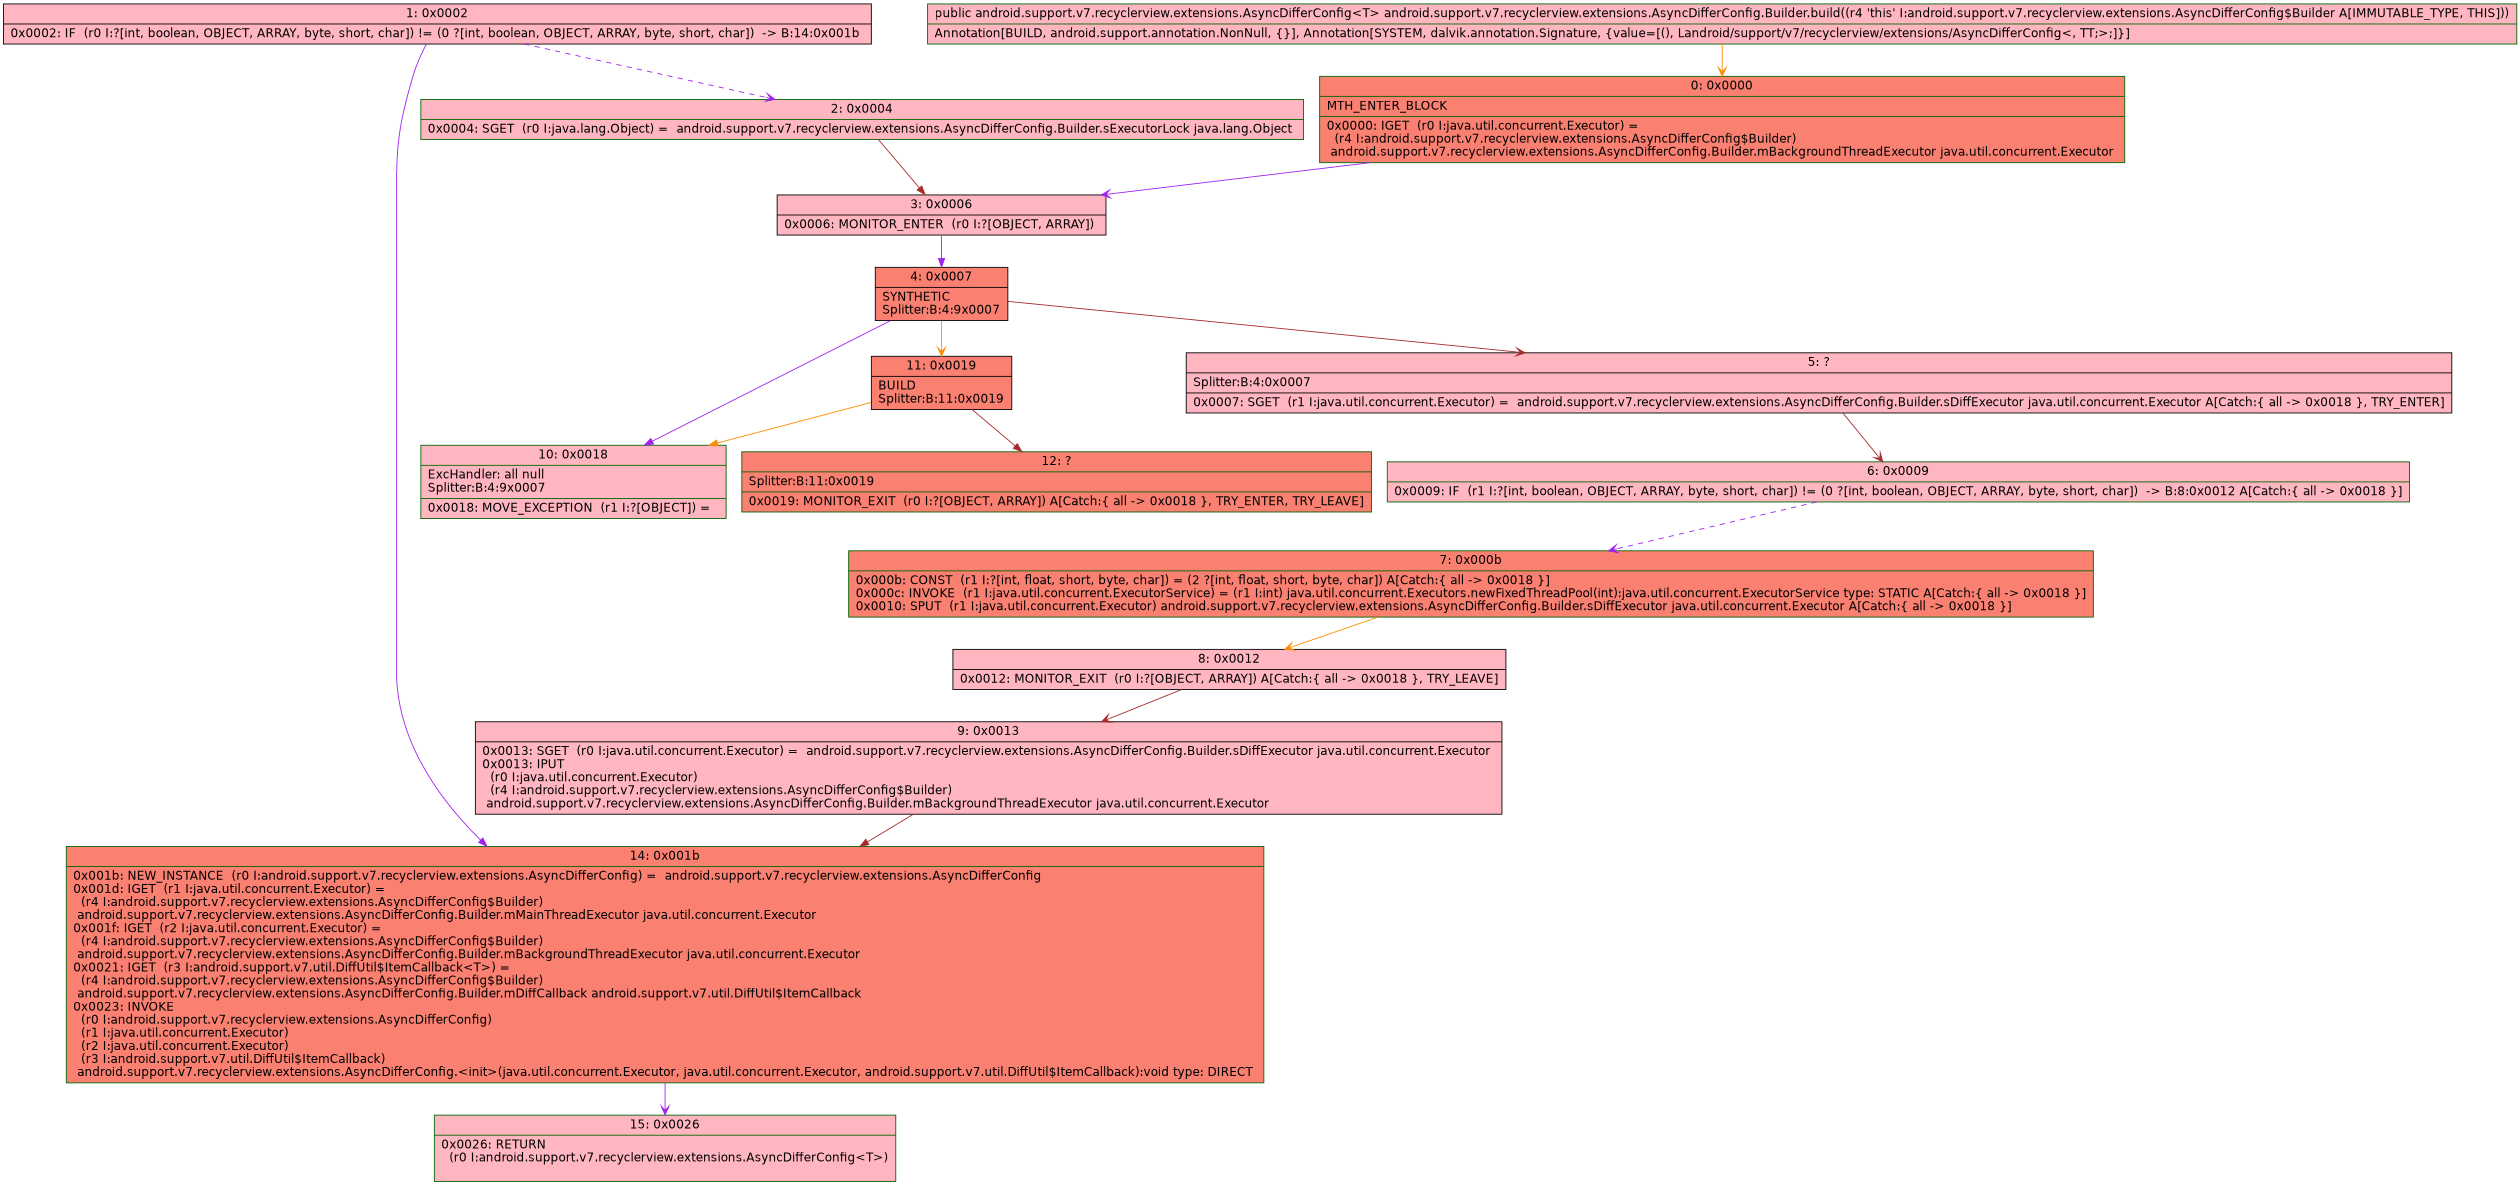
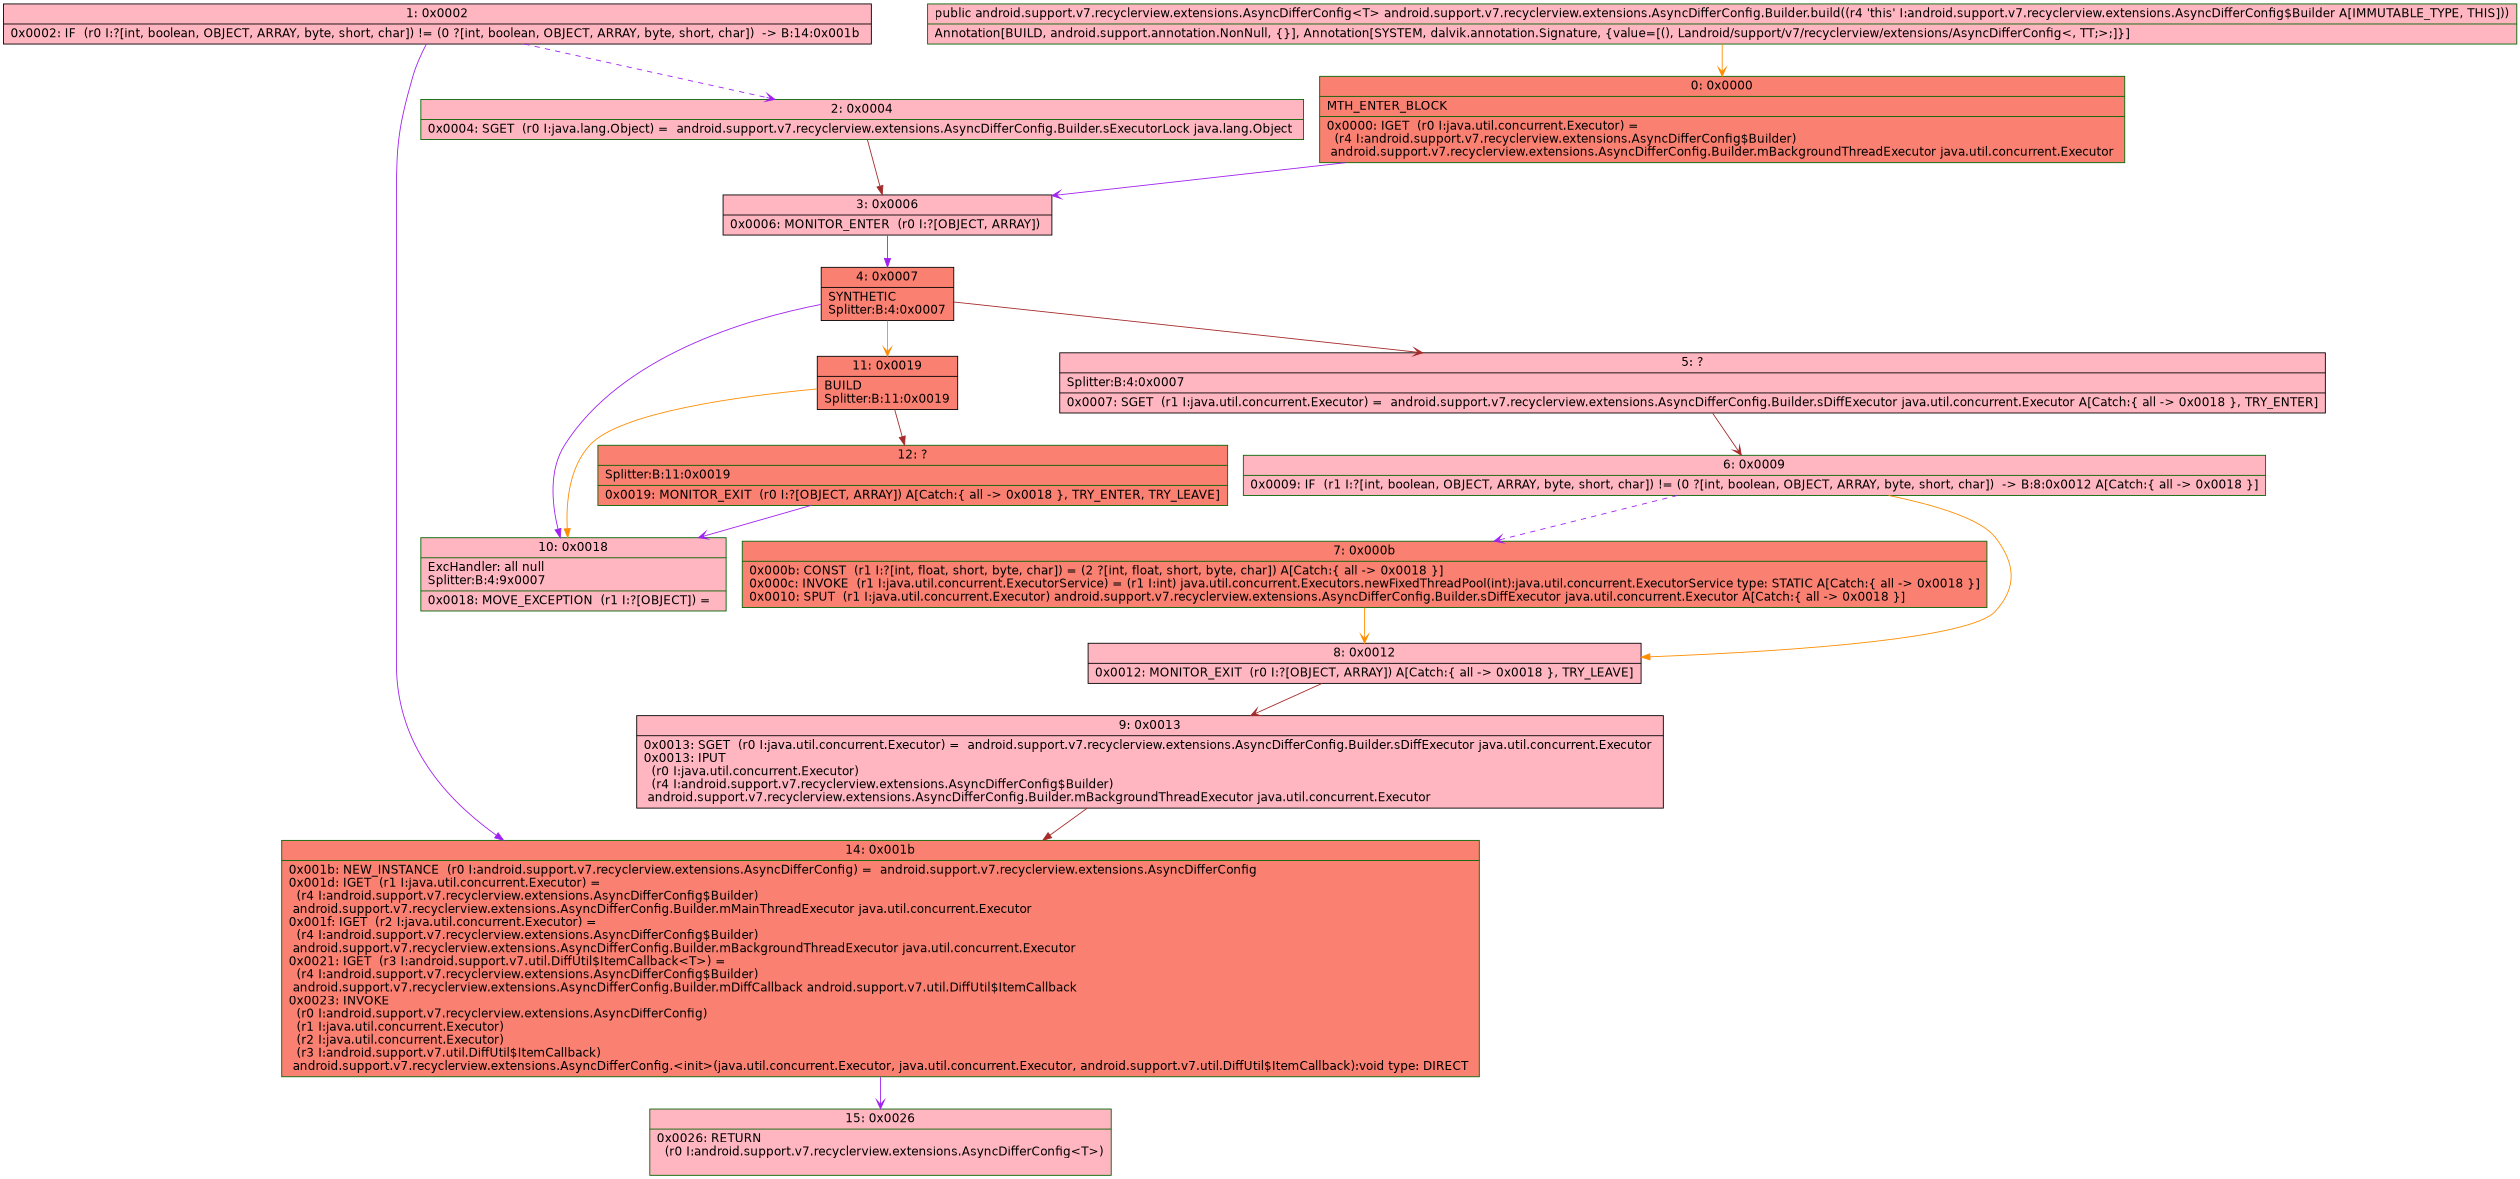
(942, 310) -> (887, 310)
none -> (759, 520)
none -> (1924, 634)
